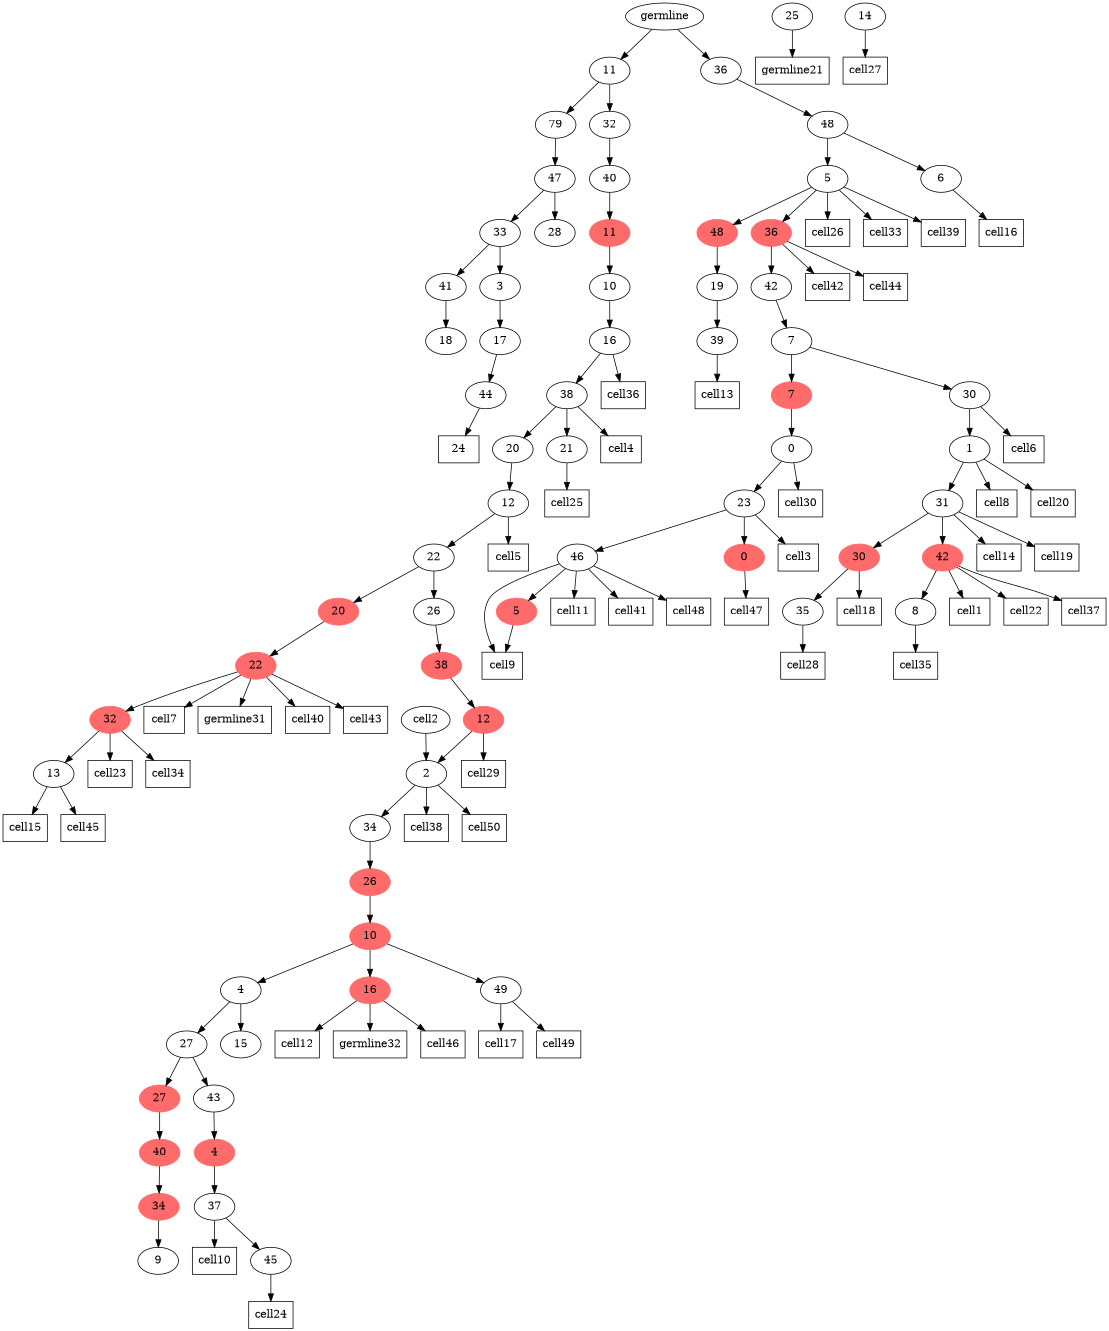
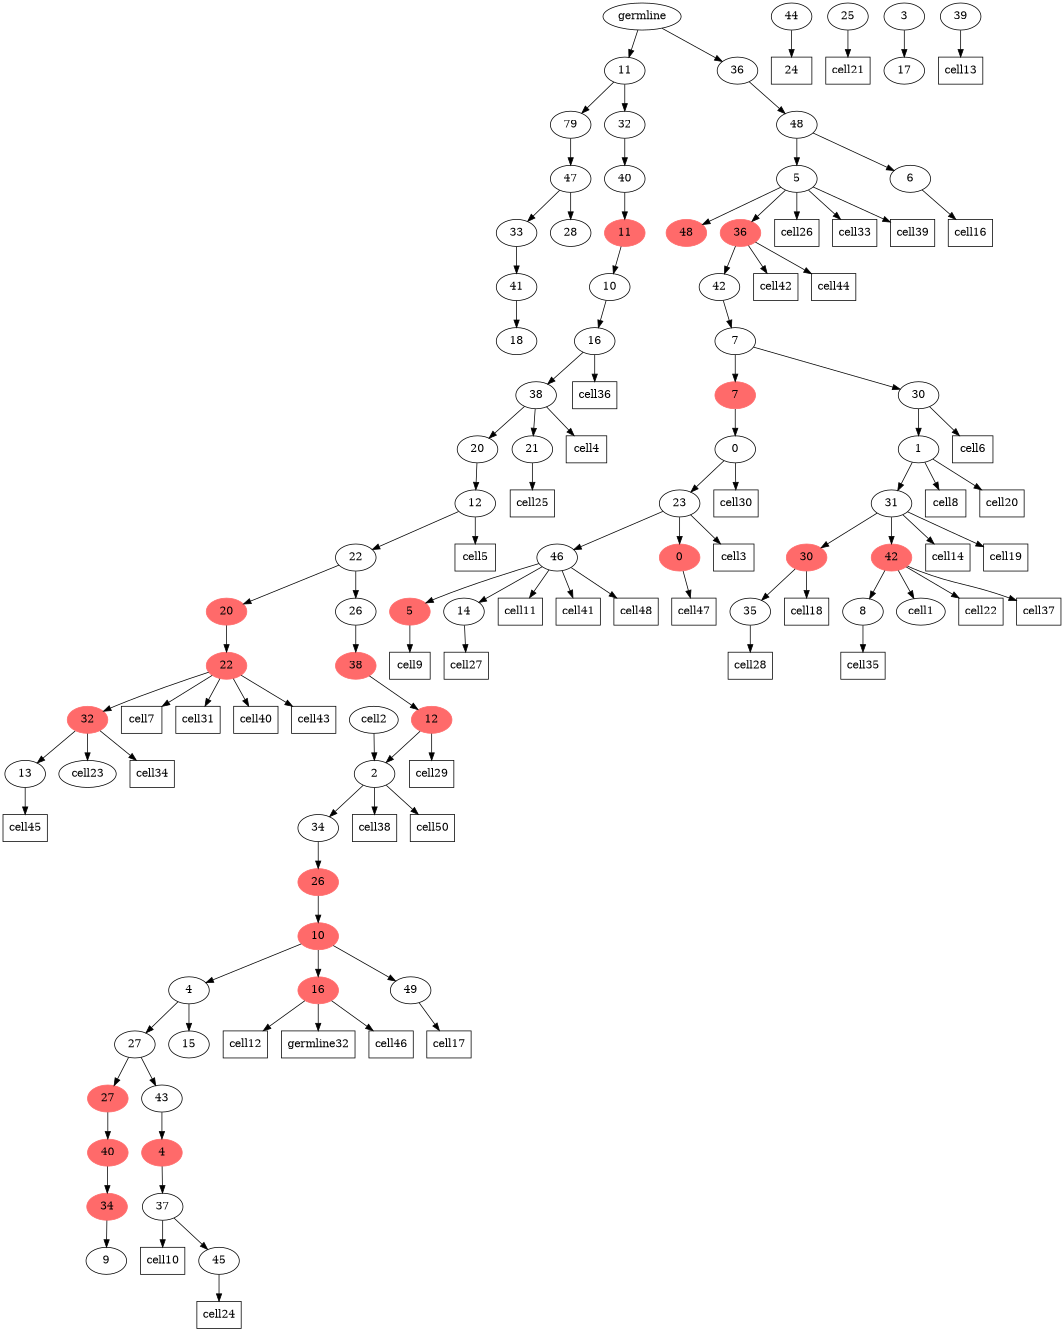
(792, 71) -> (848, 71)
(500, 256) -> none
(717, 287) -> none
(494, 365) -> none
(501, 589) -> (514, 583)
(970, 612) -> (921, 612)
(235, 720) -> (198, 720)
(110, 774) -> (88, 774)
(25, 828) -> none
(559, 1044) -> none
